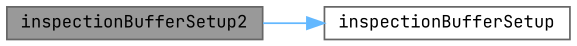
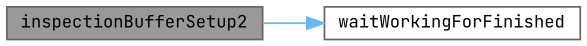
(447, 23) -> (452, 23)
